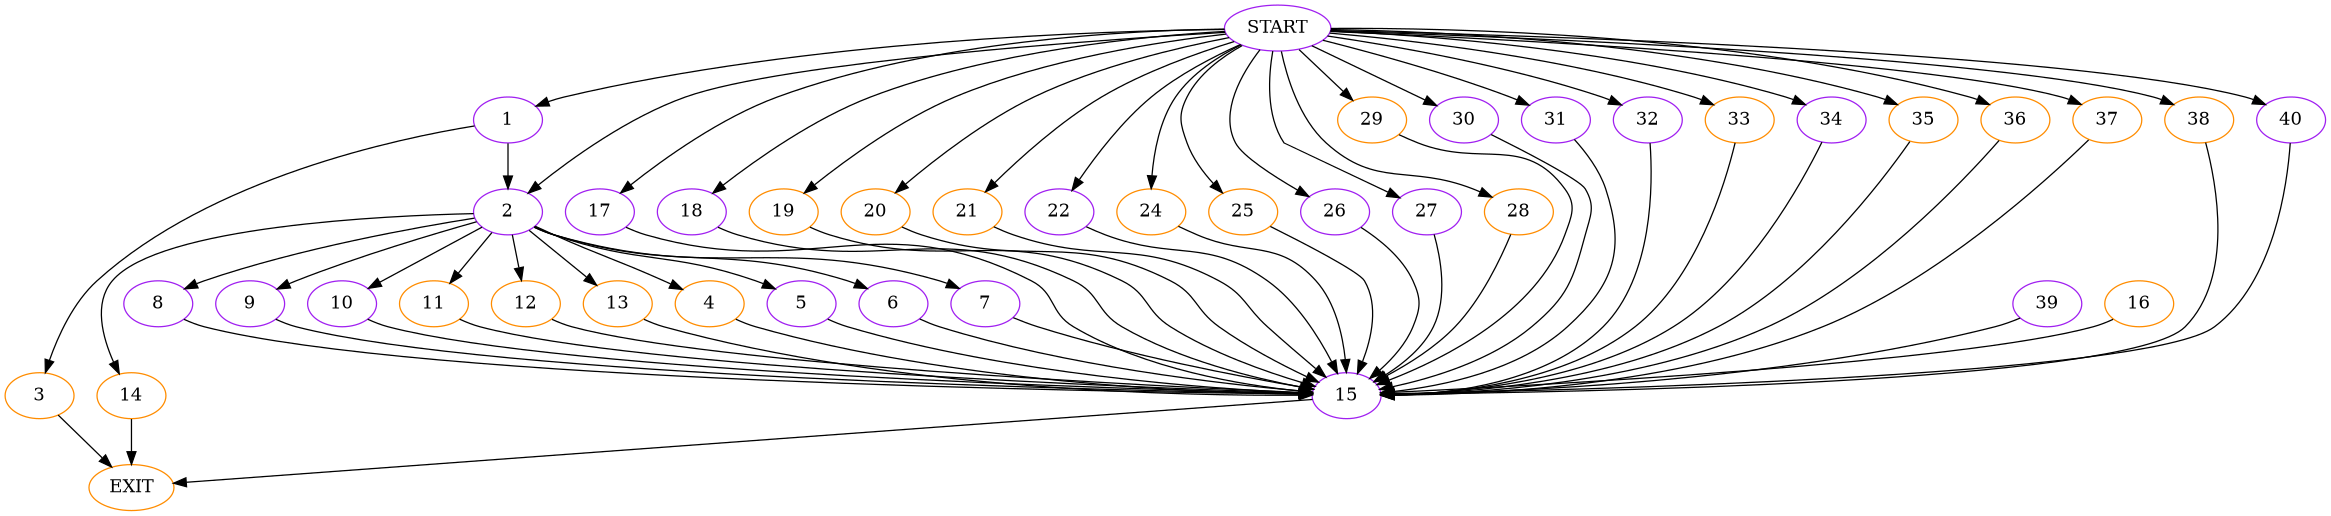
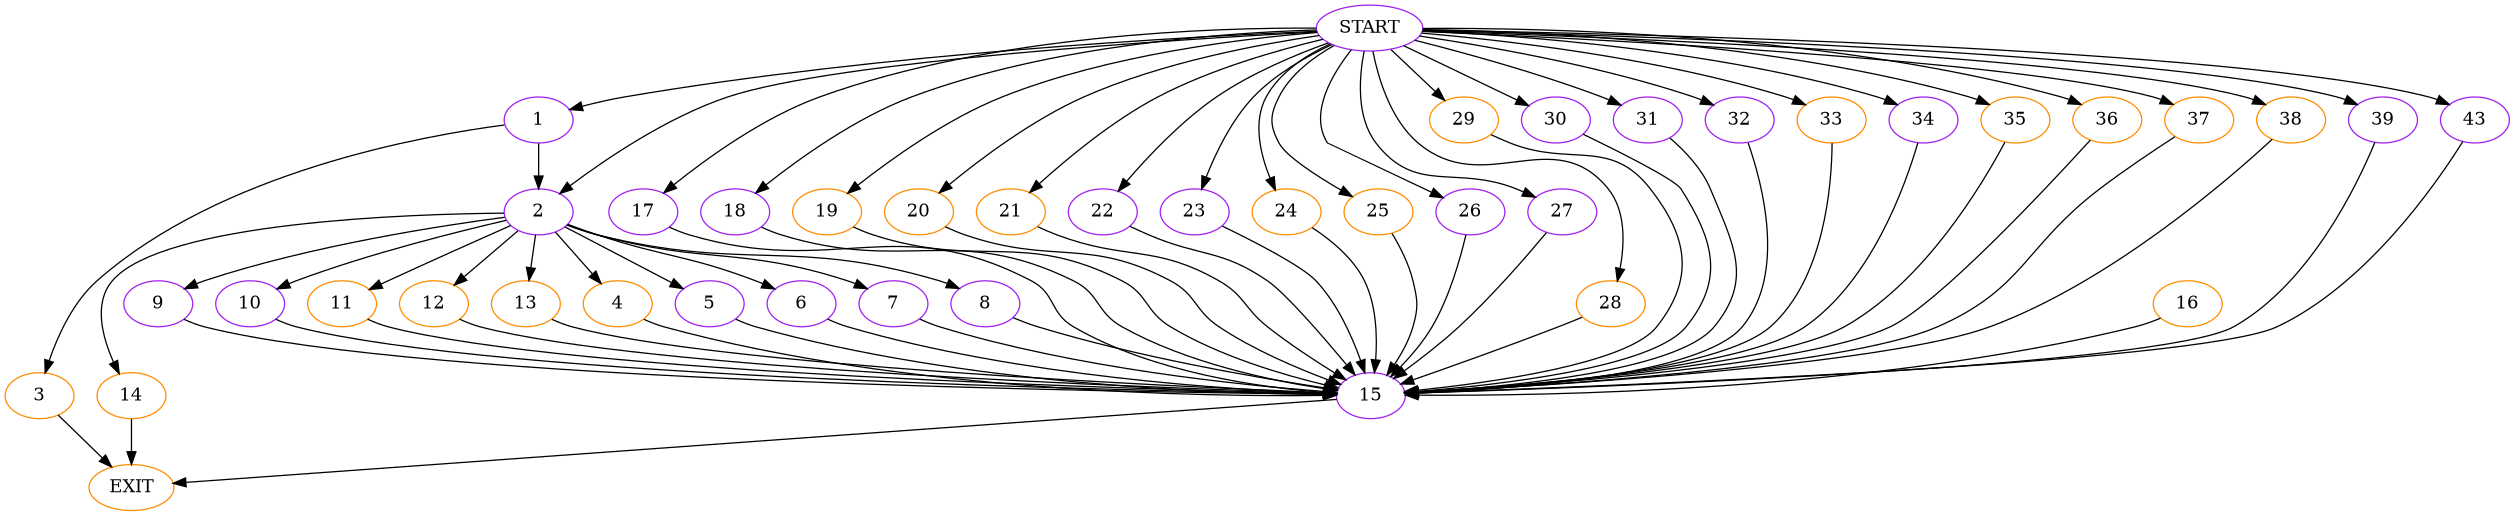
none -> (1886, 48)
(2291, 120) -> (2475, 120)
none -> (1195, 212)
